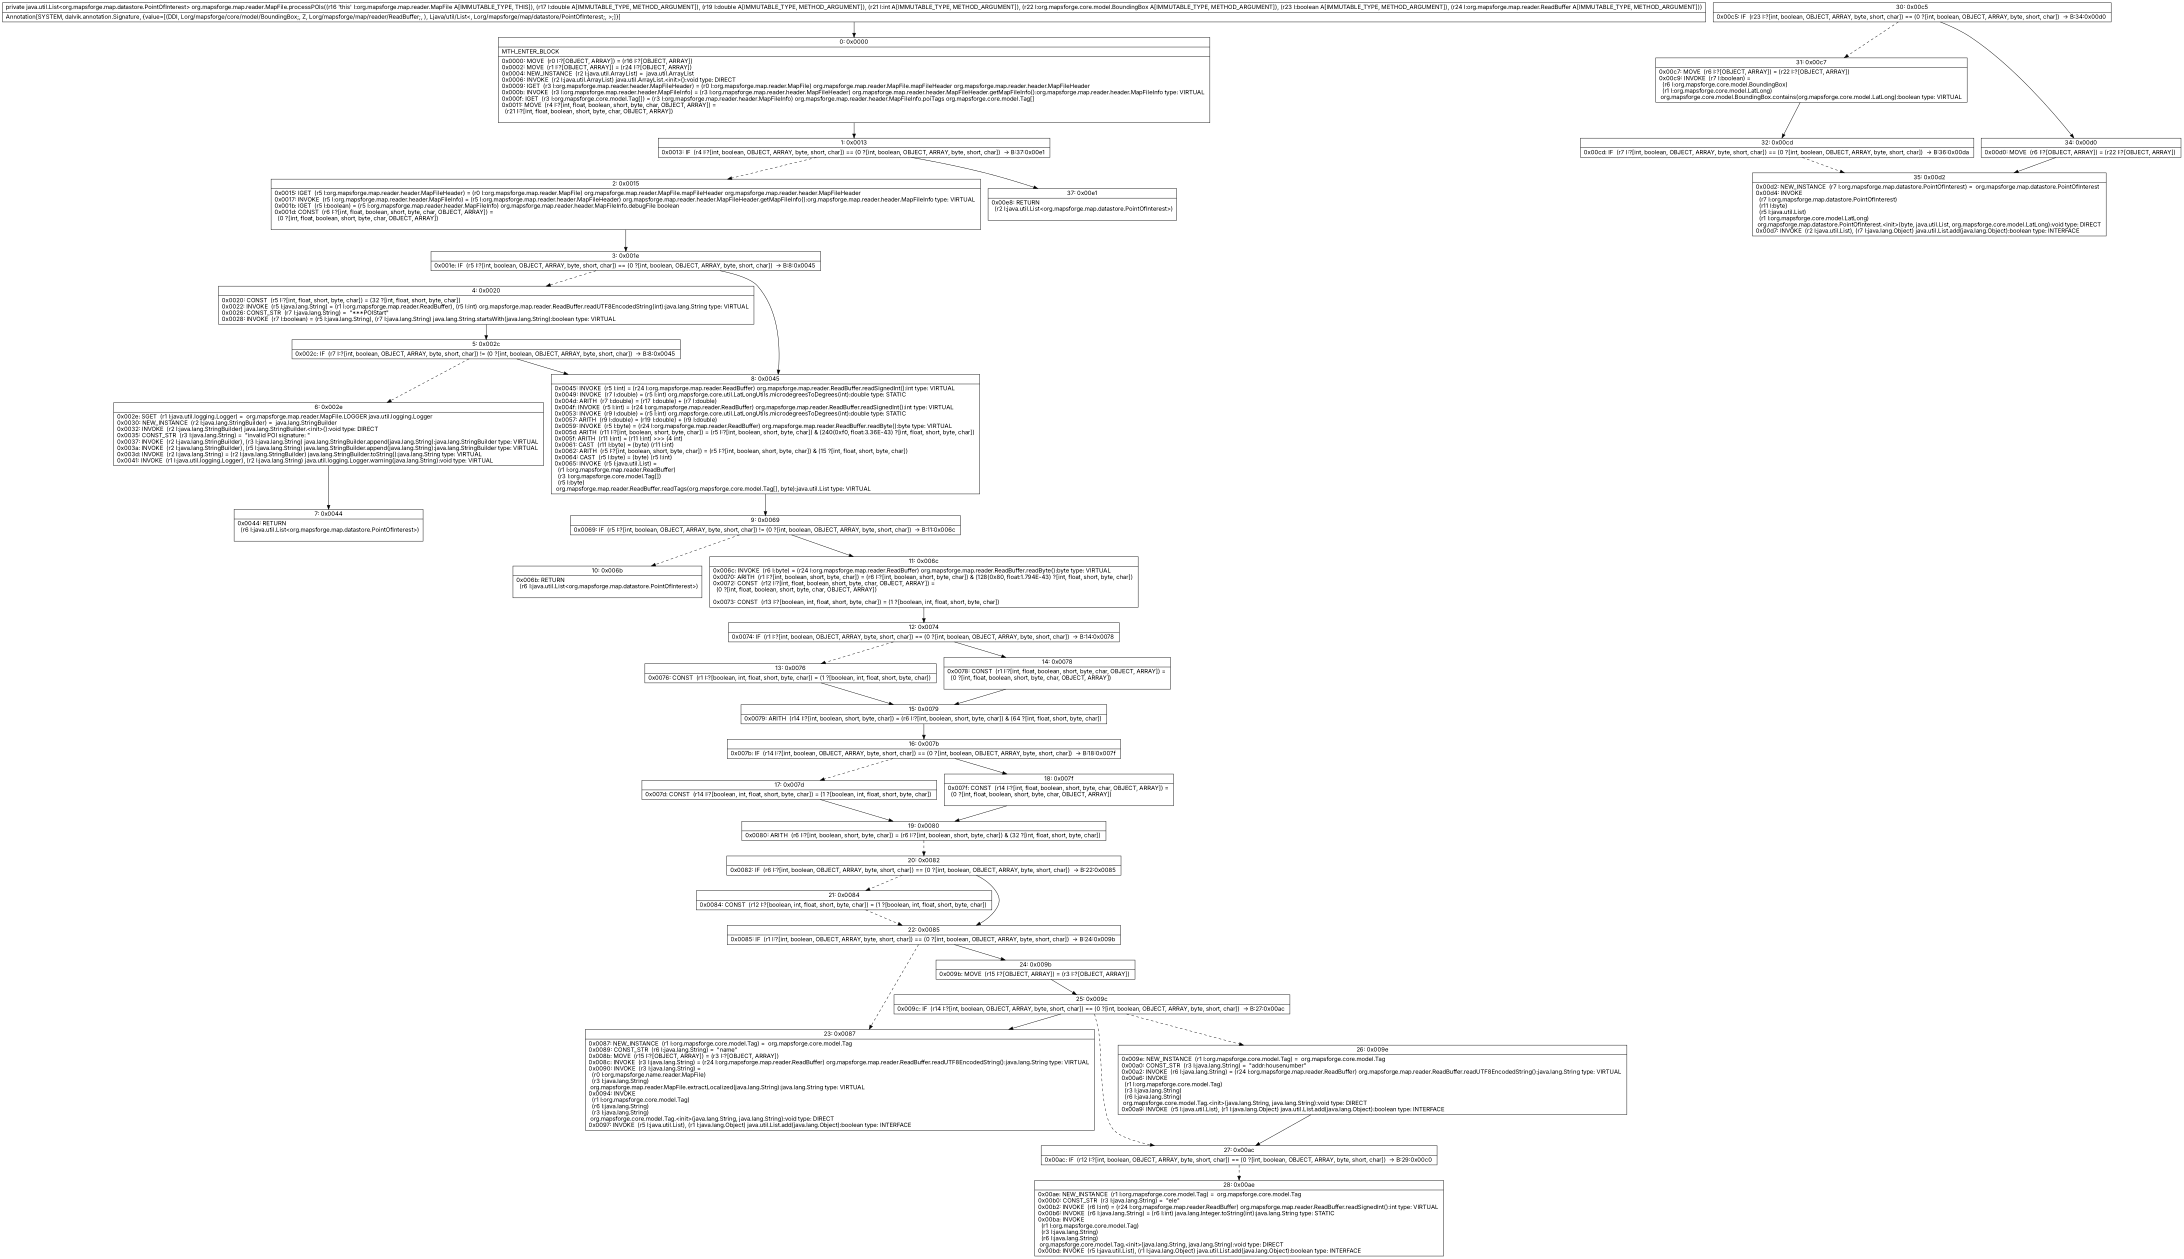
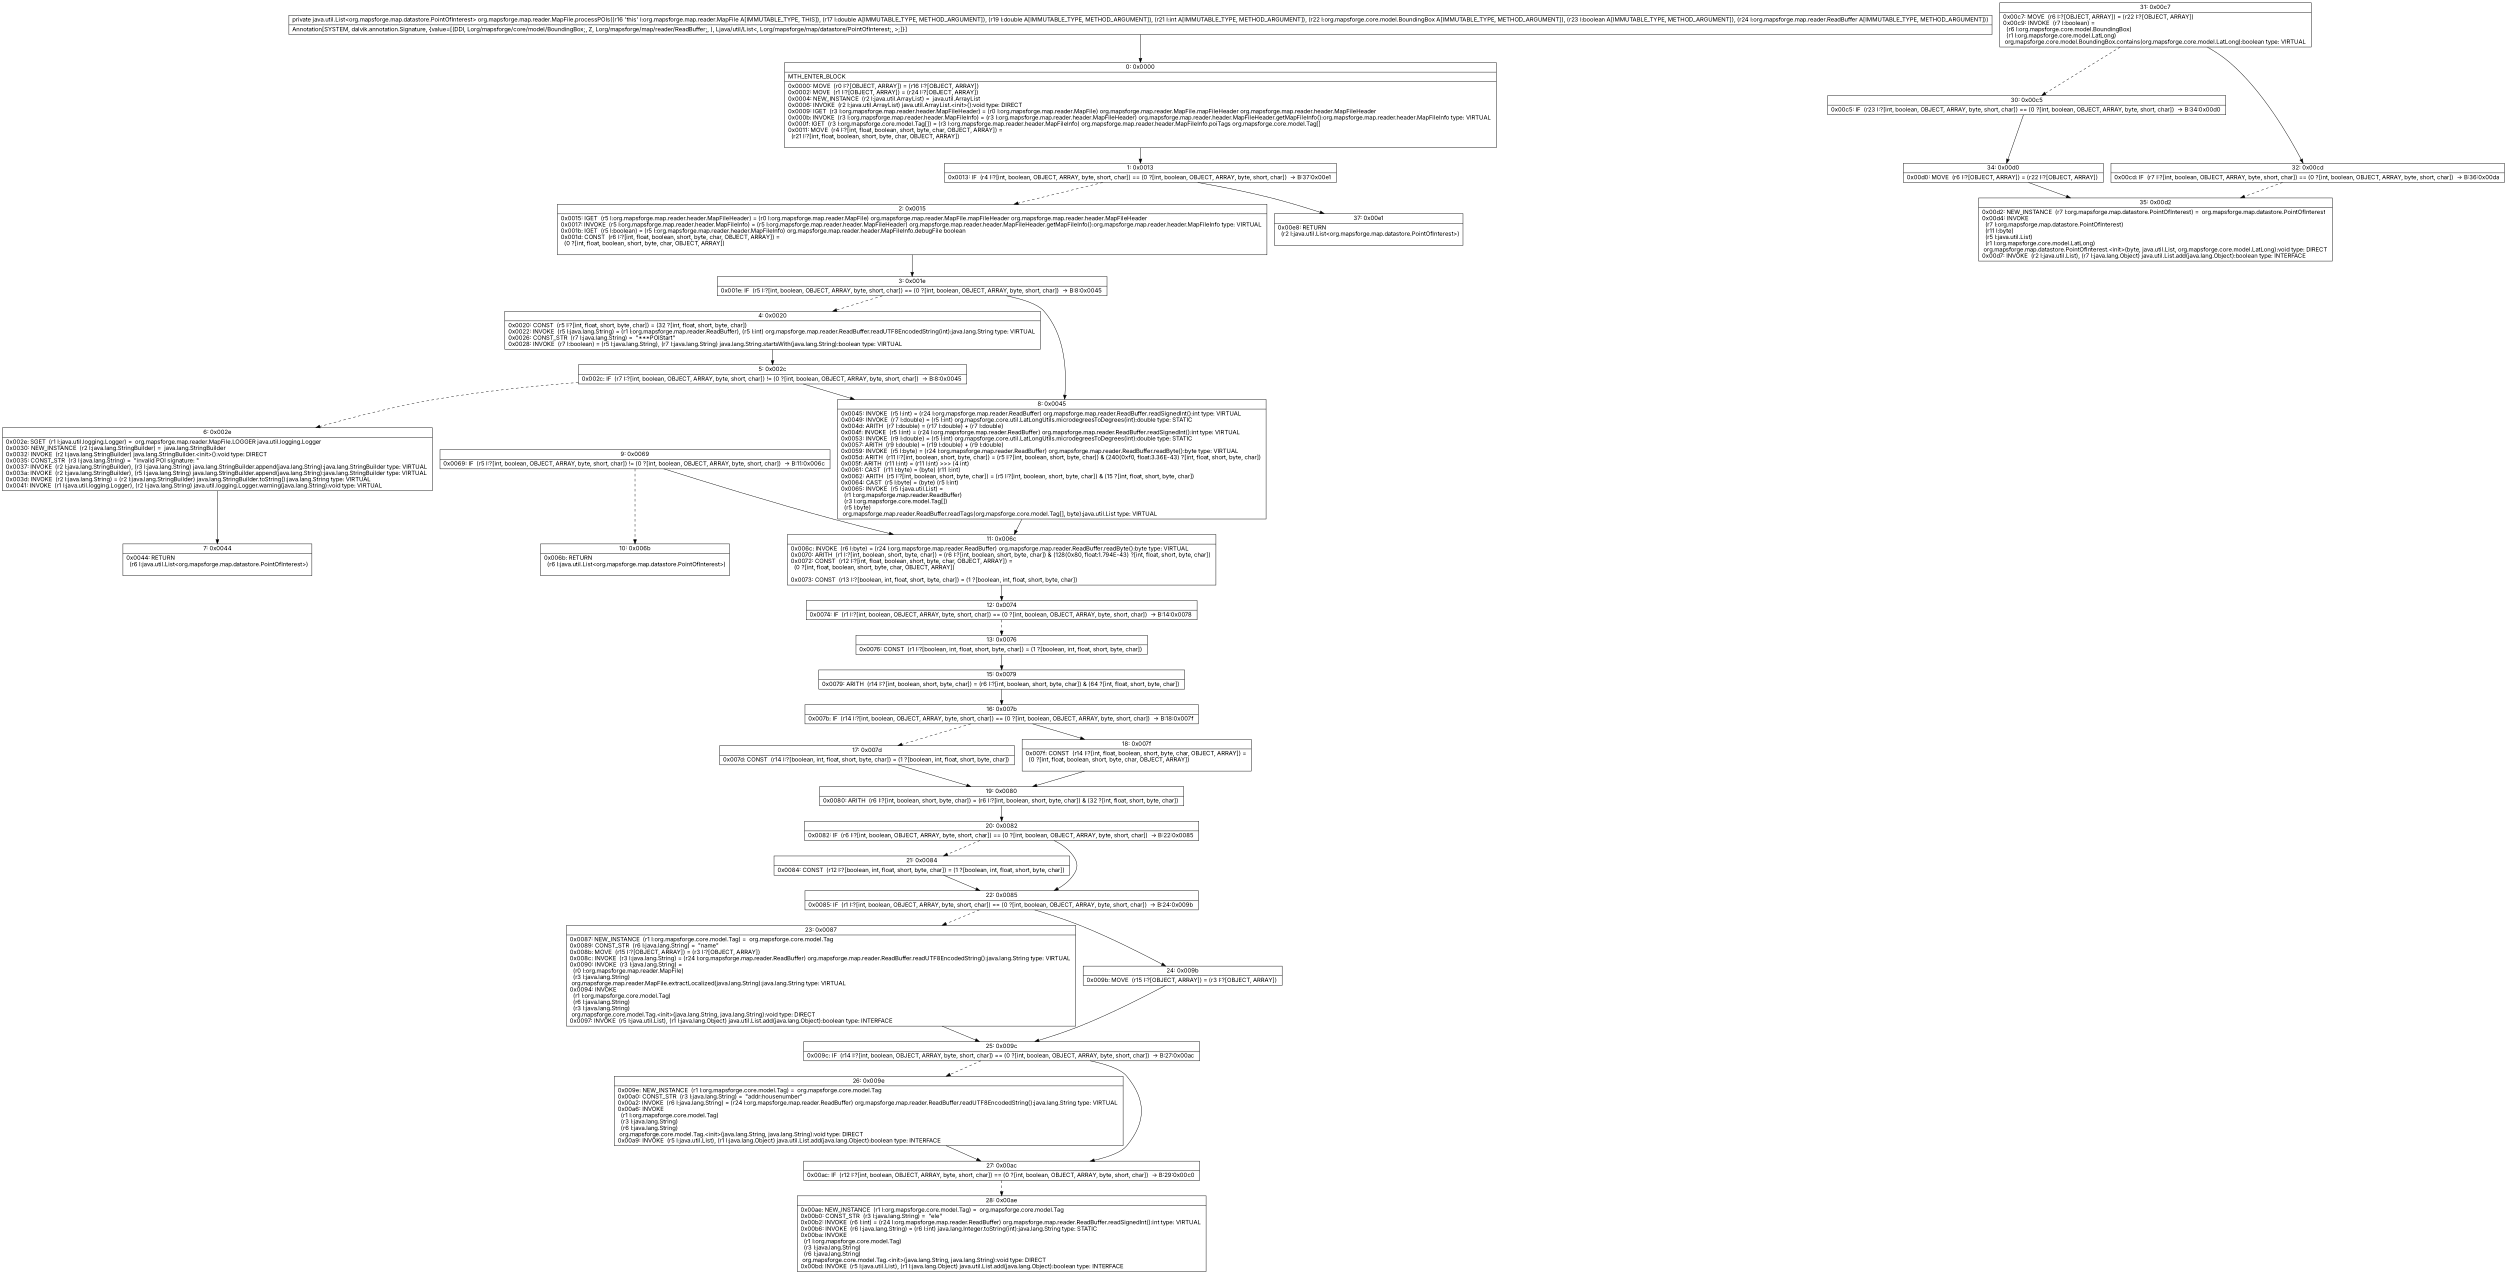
(1873, 39) -> (2083, 70)
(765, 503) -> (1019, 525)
(1057, 673) -> none
(924, 846) -> (1002, 811)
(882, 917) -> (960, 882)
(1037, 1021) -> (959, 1033)
(647, 1075) -> (627, 971)
(1103, 1093) -> (1141, 1109)
